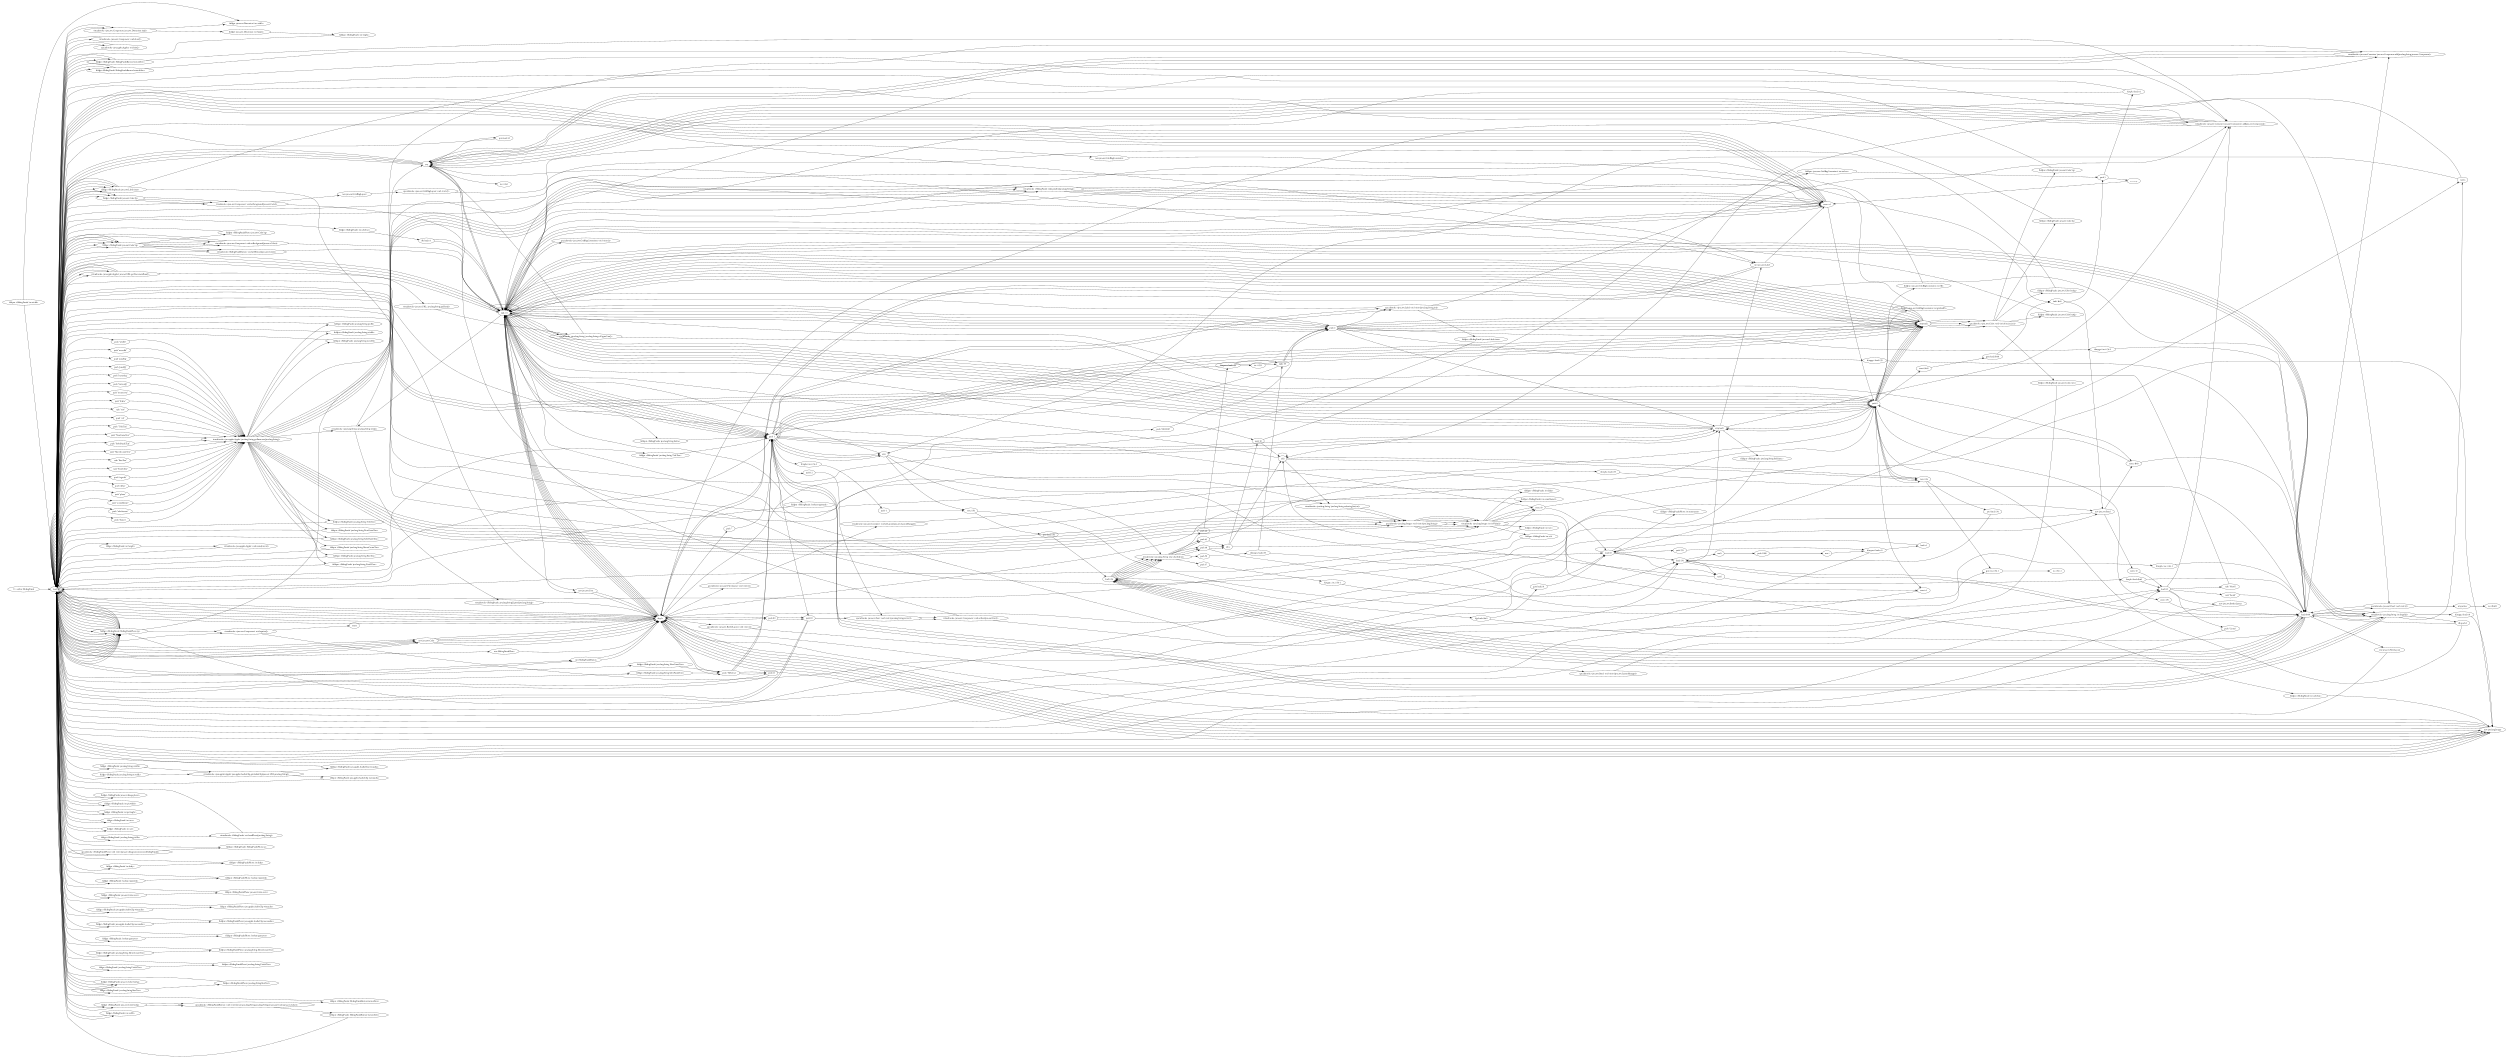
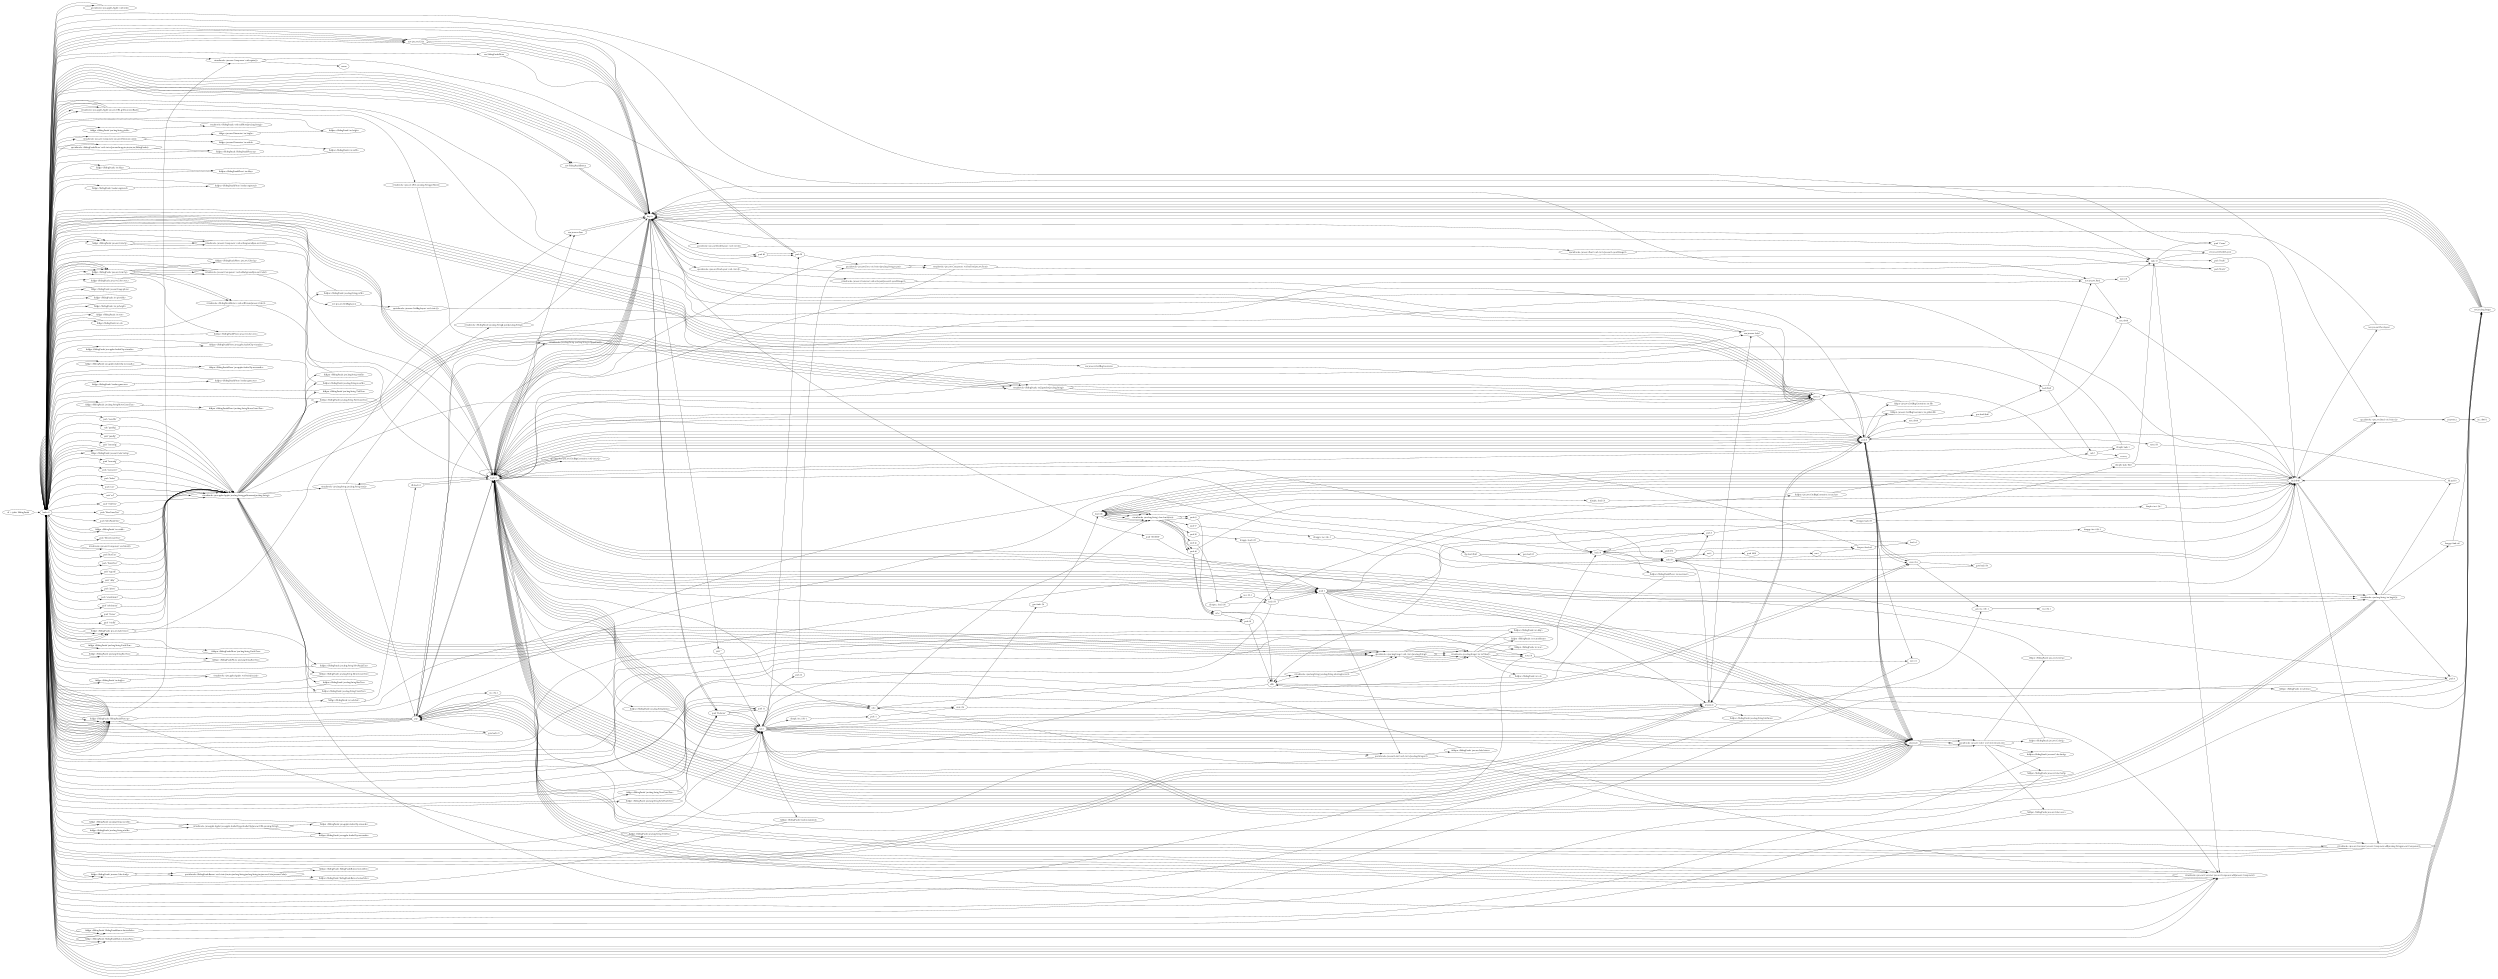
(46, 73) -> (290, 146)
